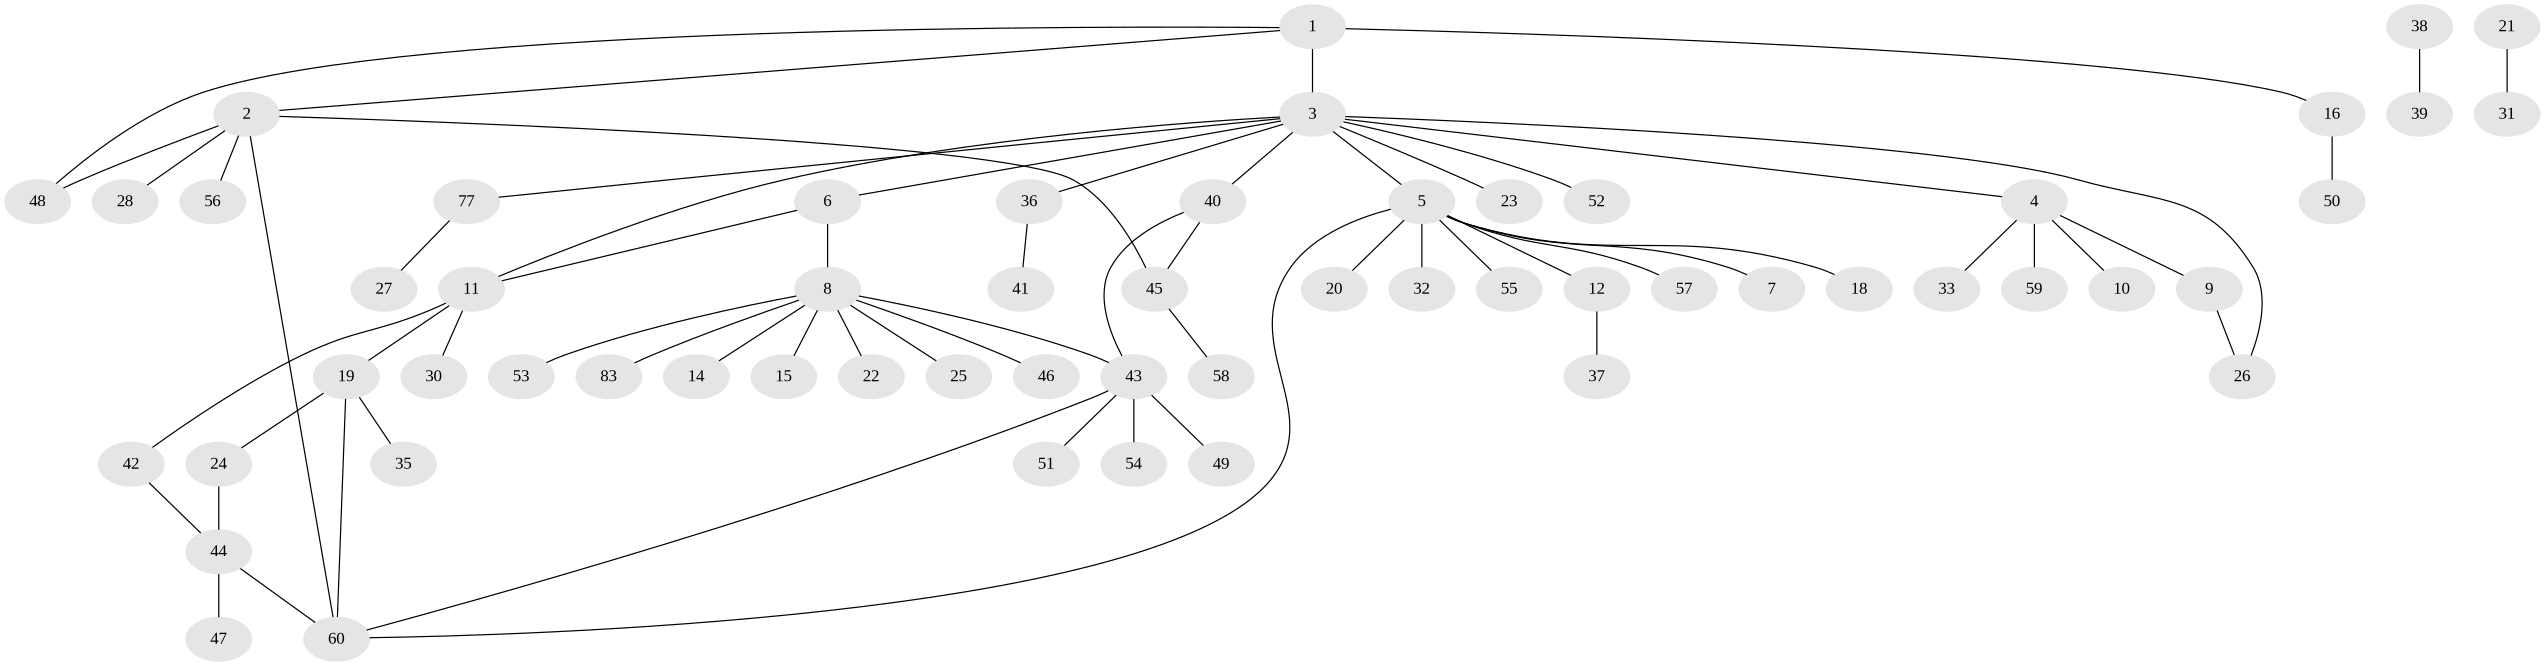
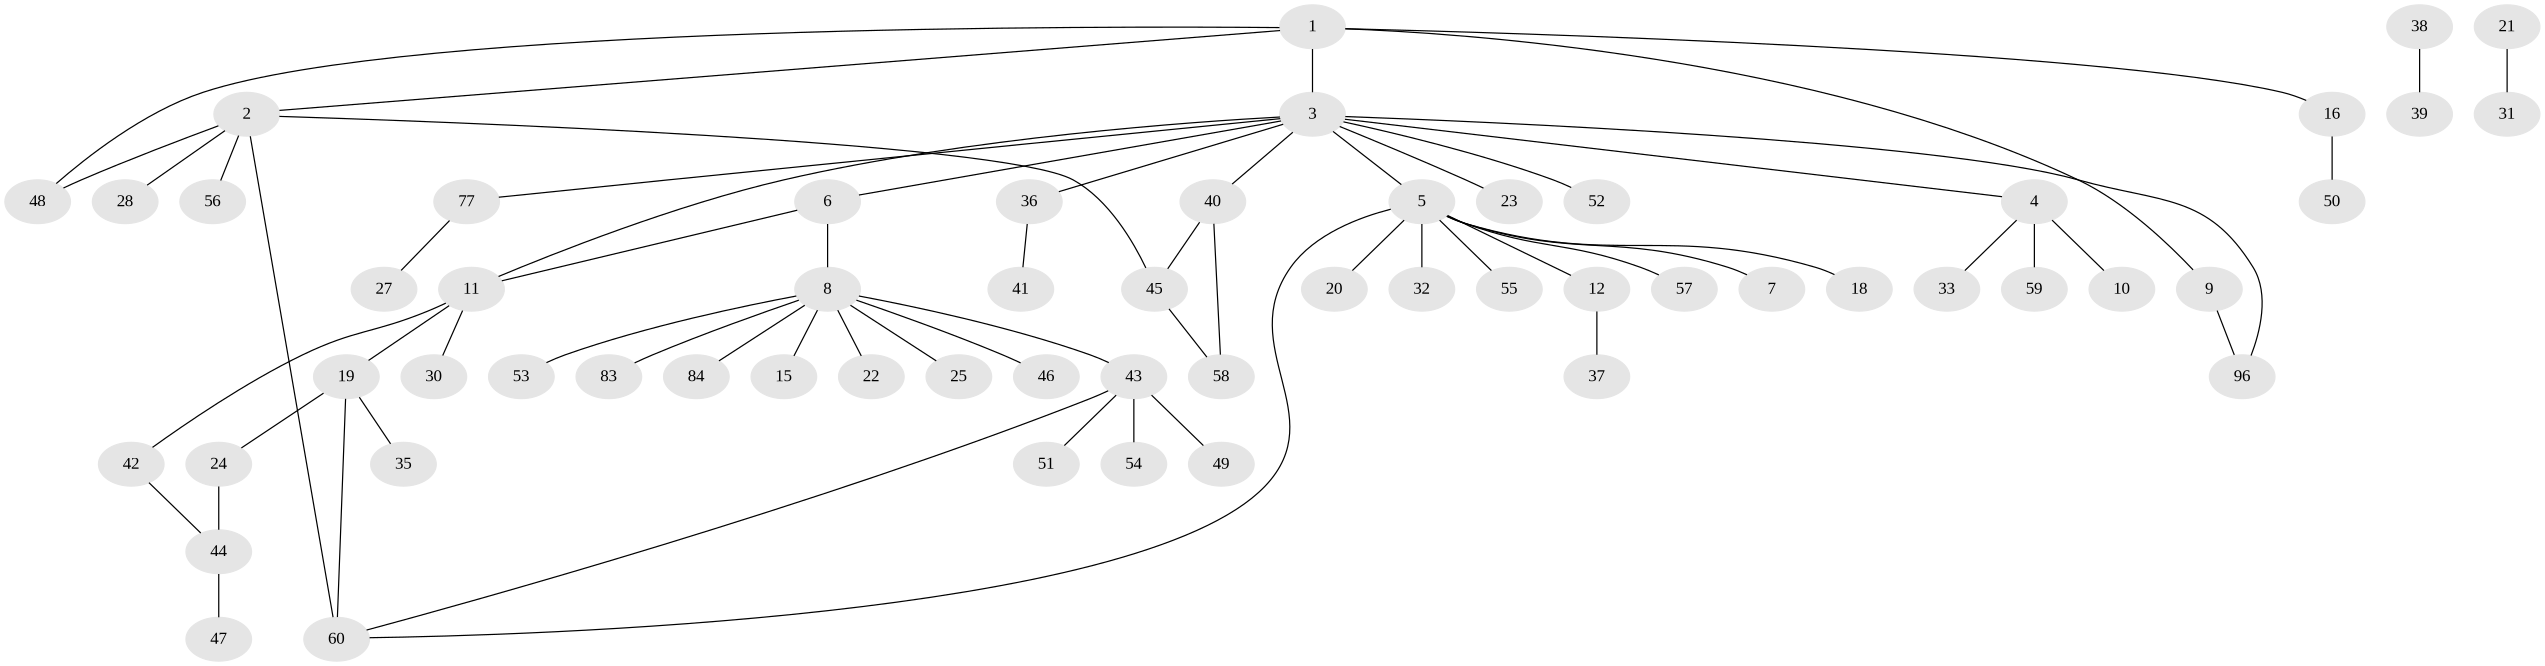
(2122, 245) -> (1791, 86)
(1111, 267) -> (1217, 289)
(696, 377) -> (696, 377)
(2242, 377) -> (2242, 377)
(278, 596) -> none
